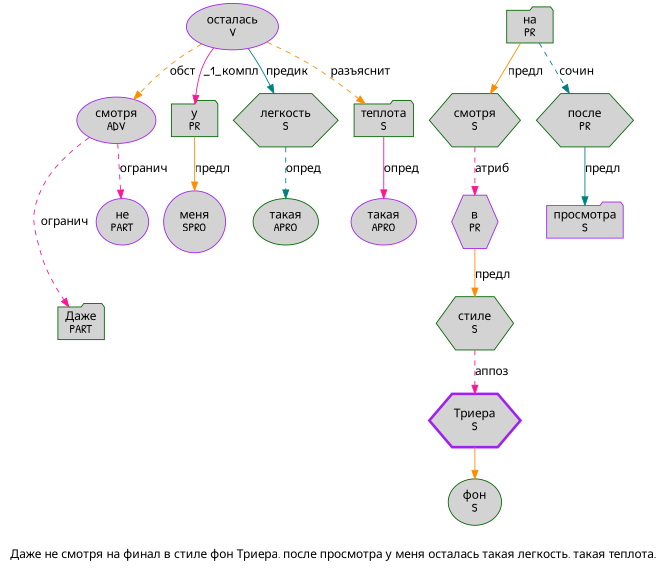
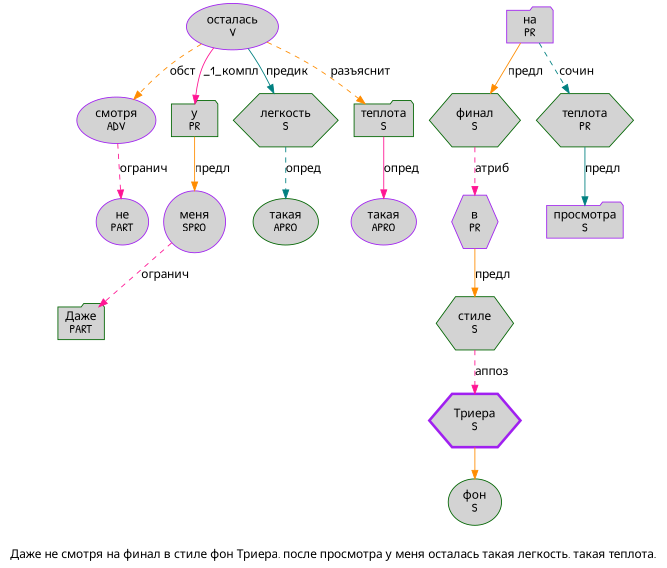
(530, 27) -> (530, 27)
(475, 120) -> (475, 120)
(585, 120) -> (585, 120)
(34, 212) -> (139, 272)
